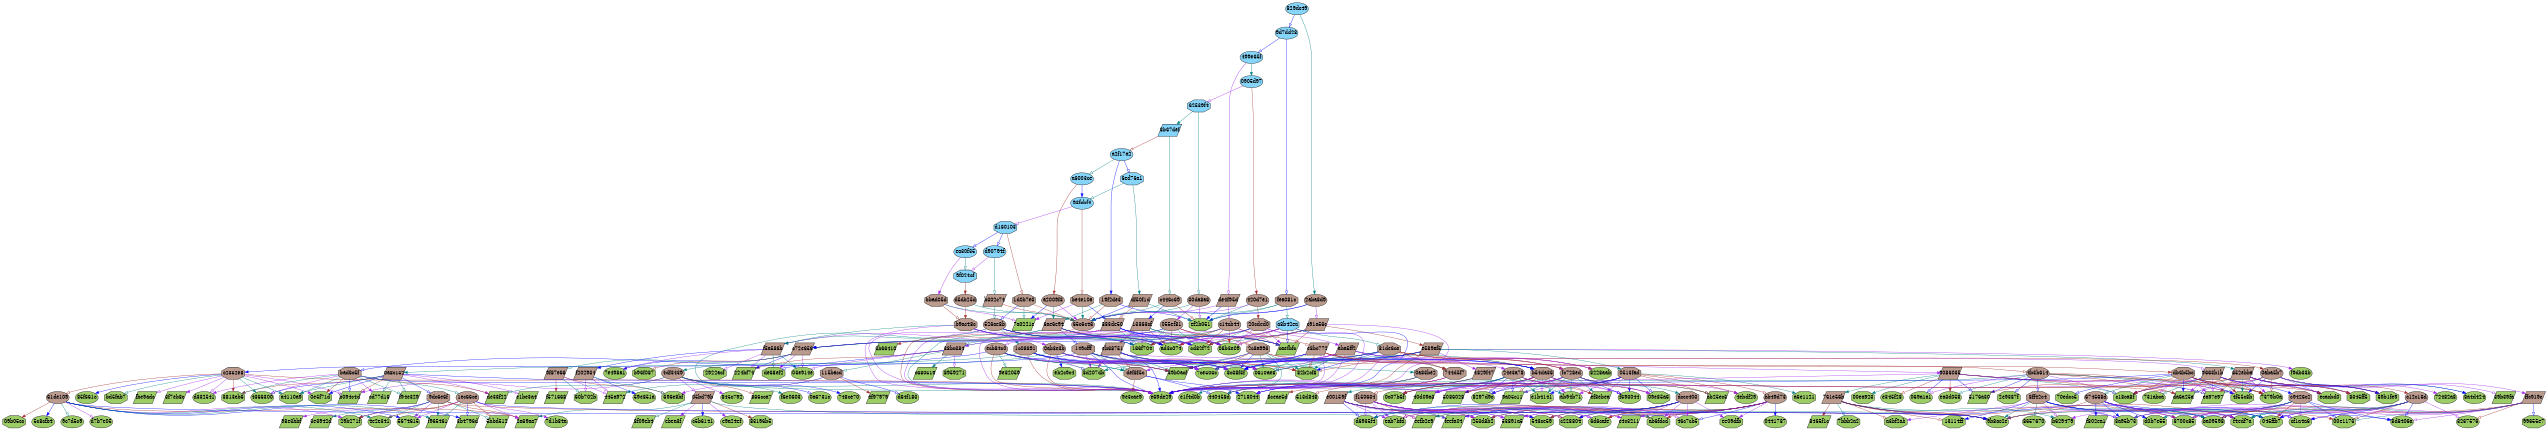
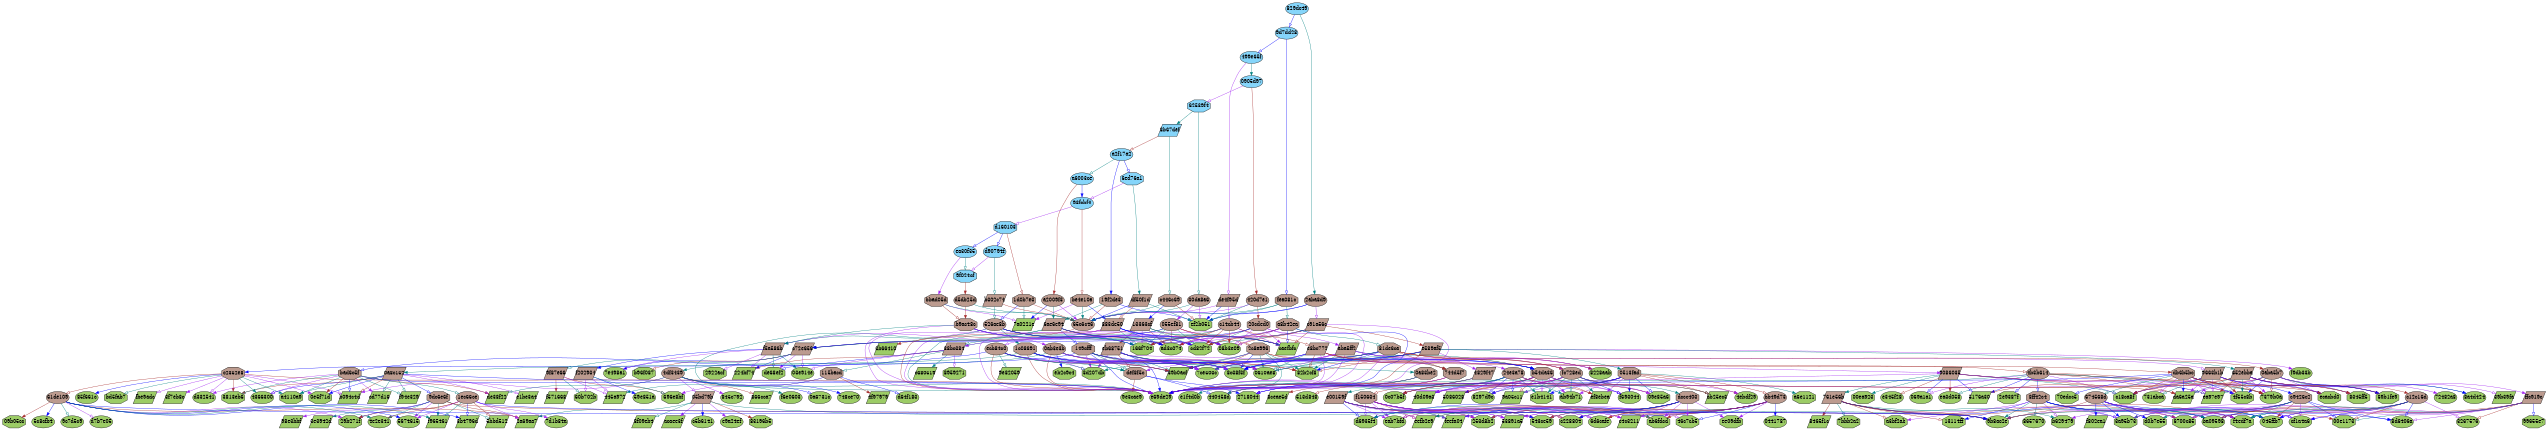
(1109, 190) -> (1109, 190)
(1288, 325) -> (1288, 325)
(673, 422) -> (673, 422)
